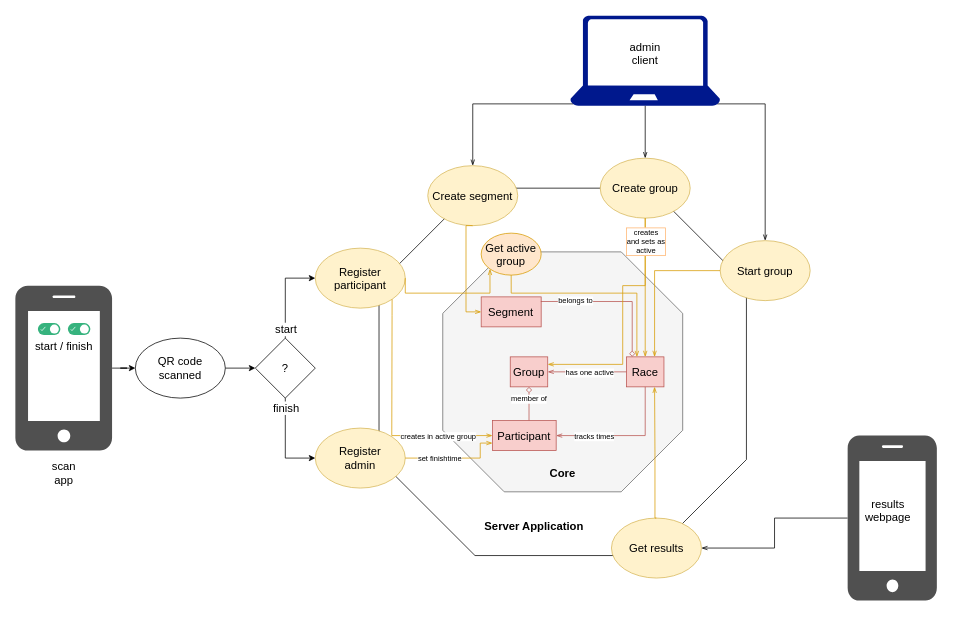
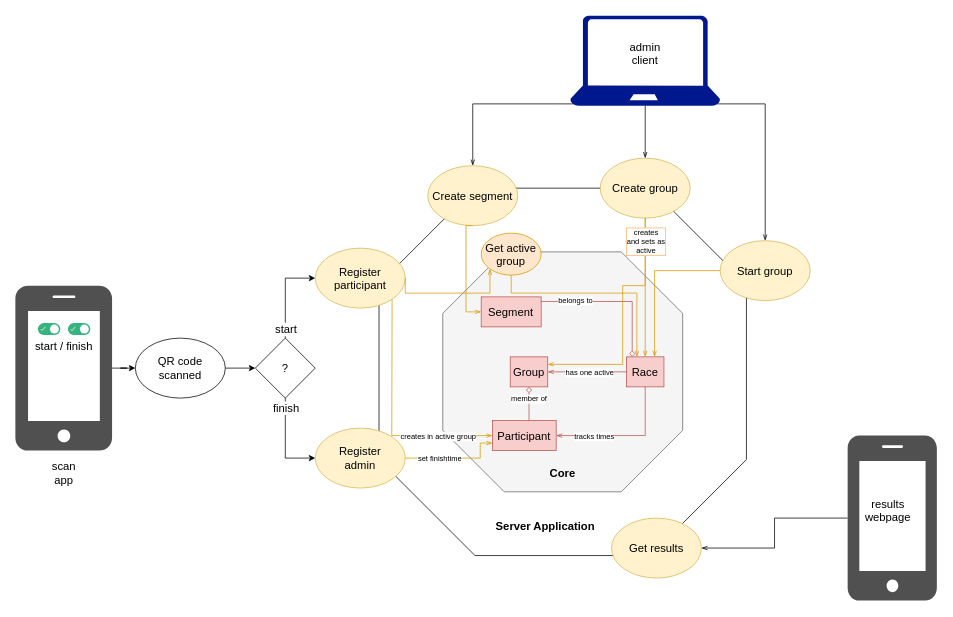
(655, 418) -> none
(534, 525) -> (546, 525)
